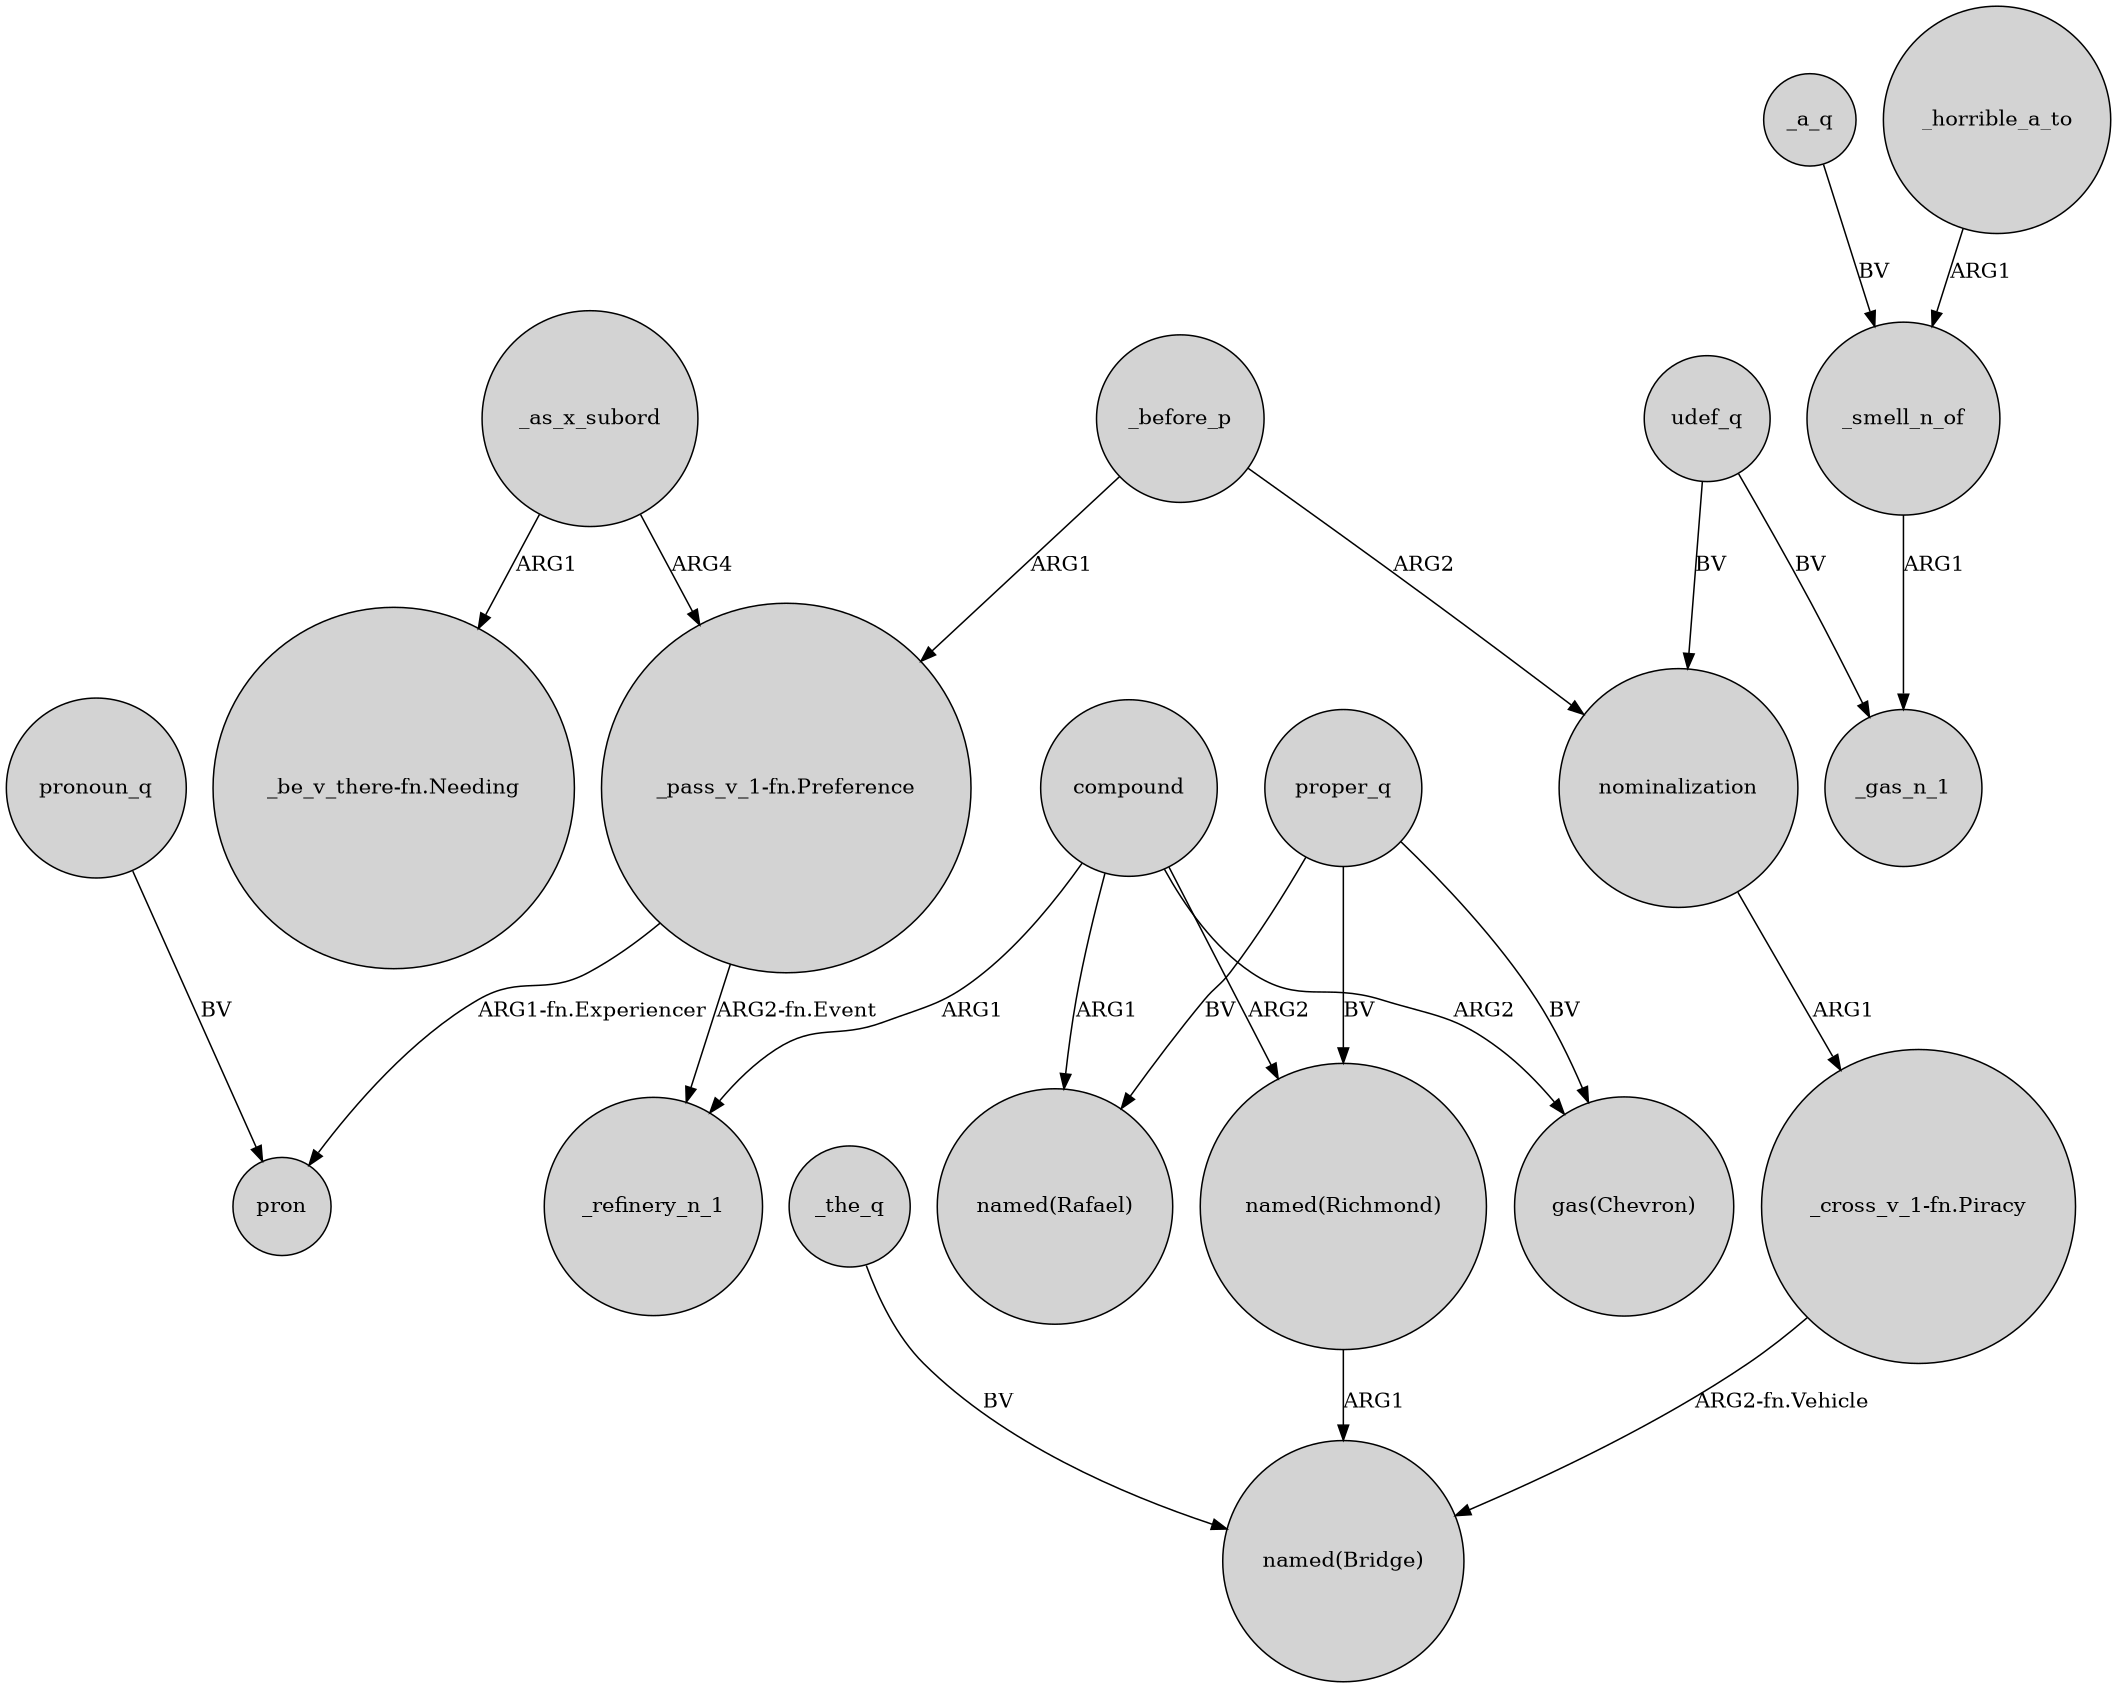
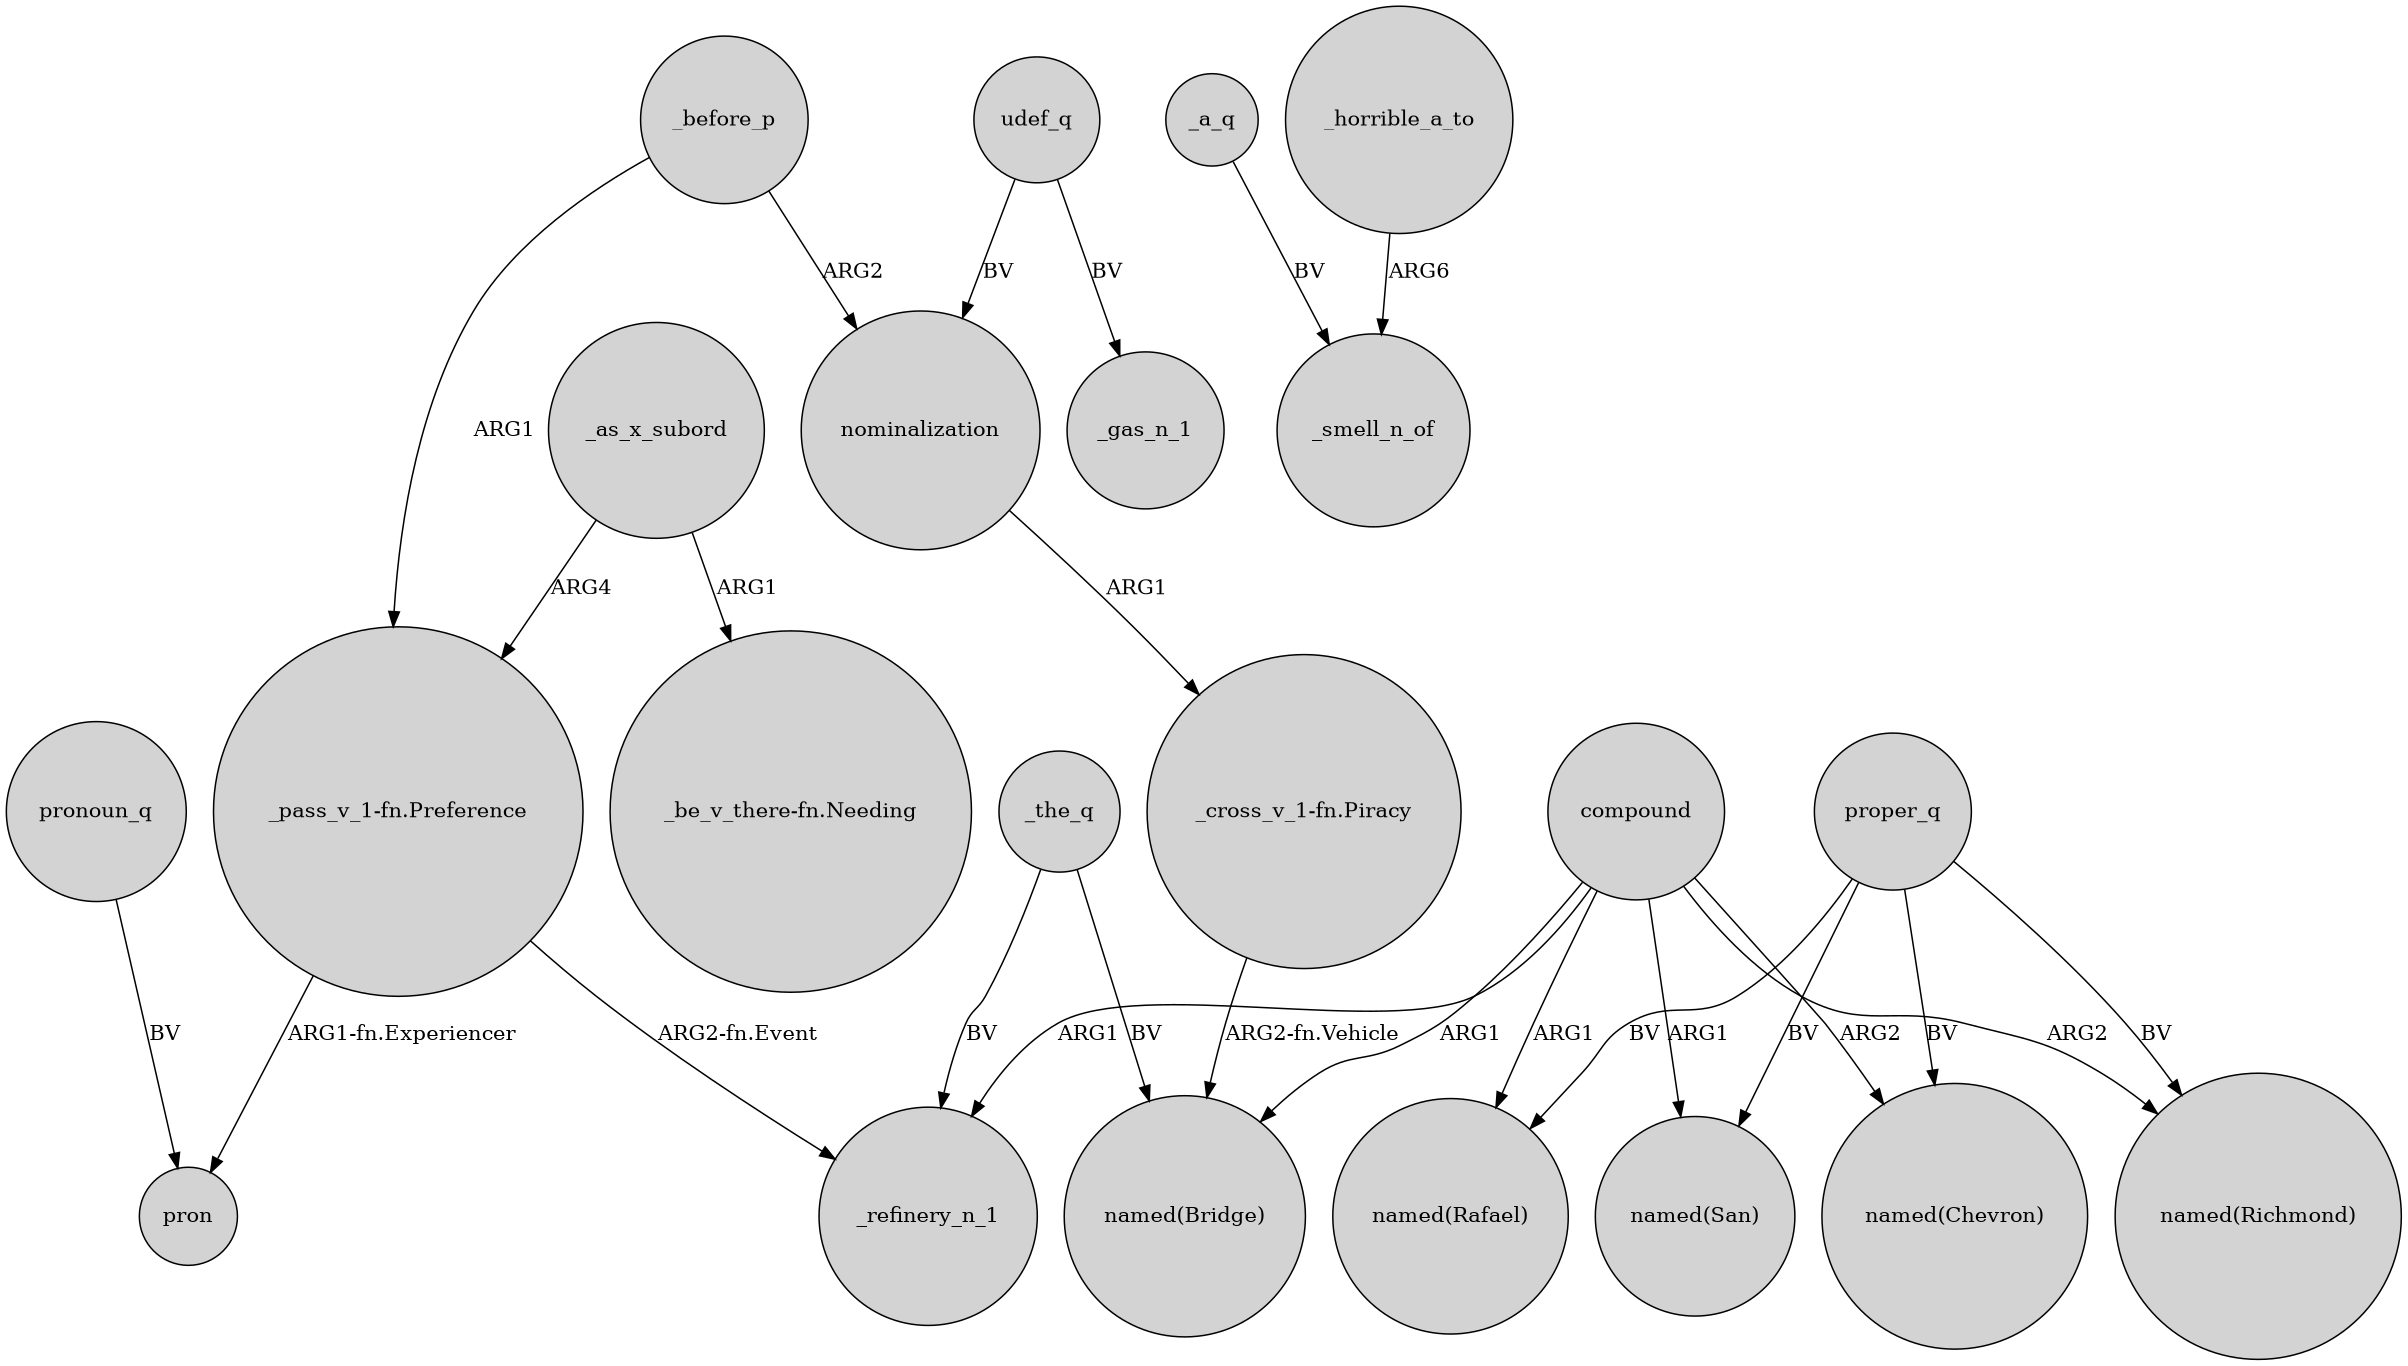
(1981, 272) -> (1420, 272)
(1903, 604) -> none
none -> (993, 982)
(1624, 1206) -> (1955, 1216)
none -> (1695, 1216)
(1343, 1388) -> (1444, 1021)
